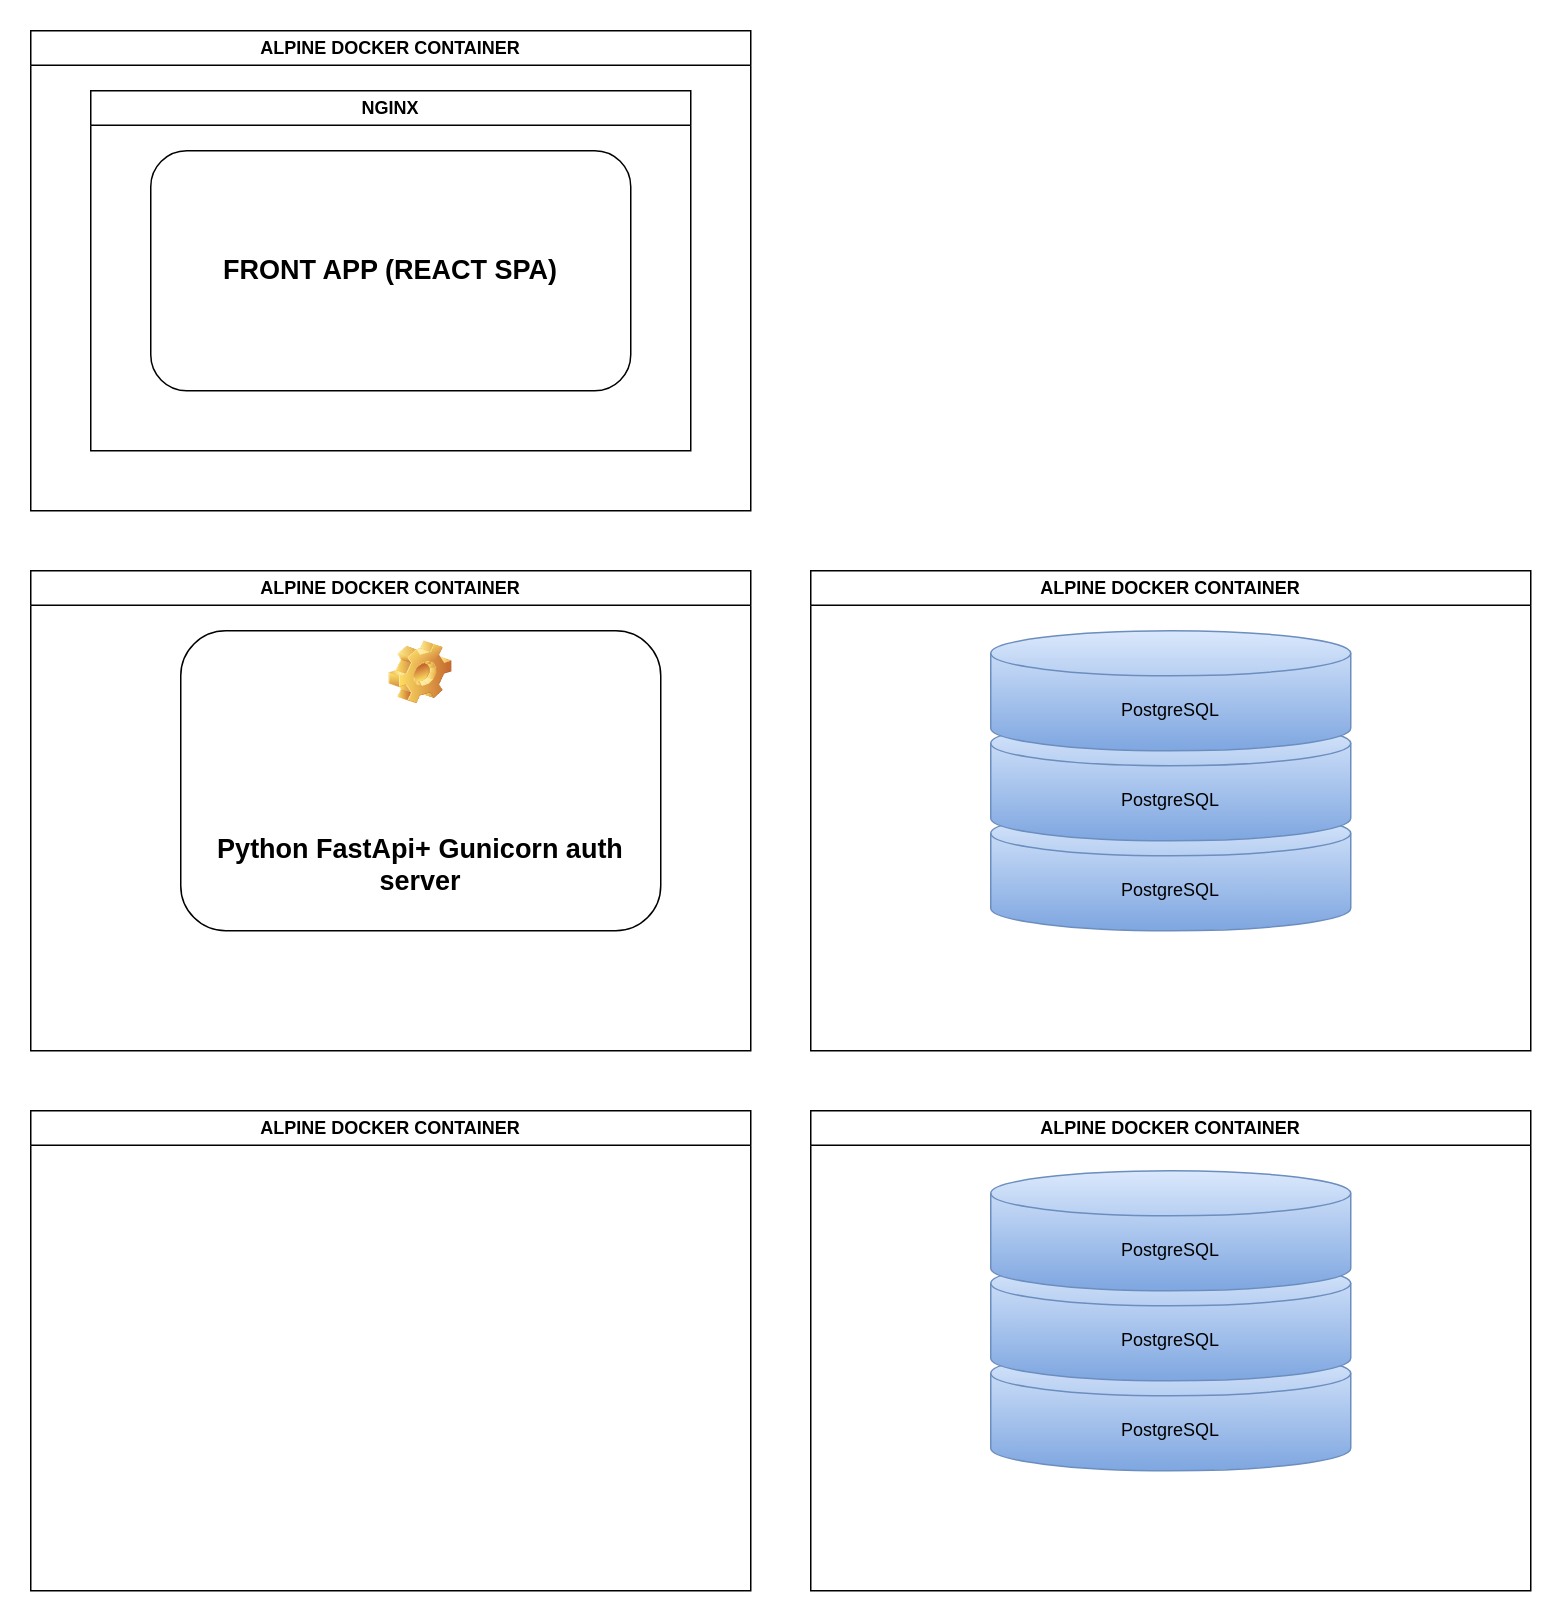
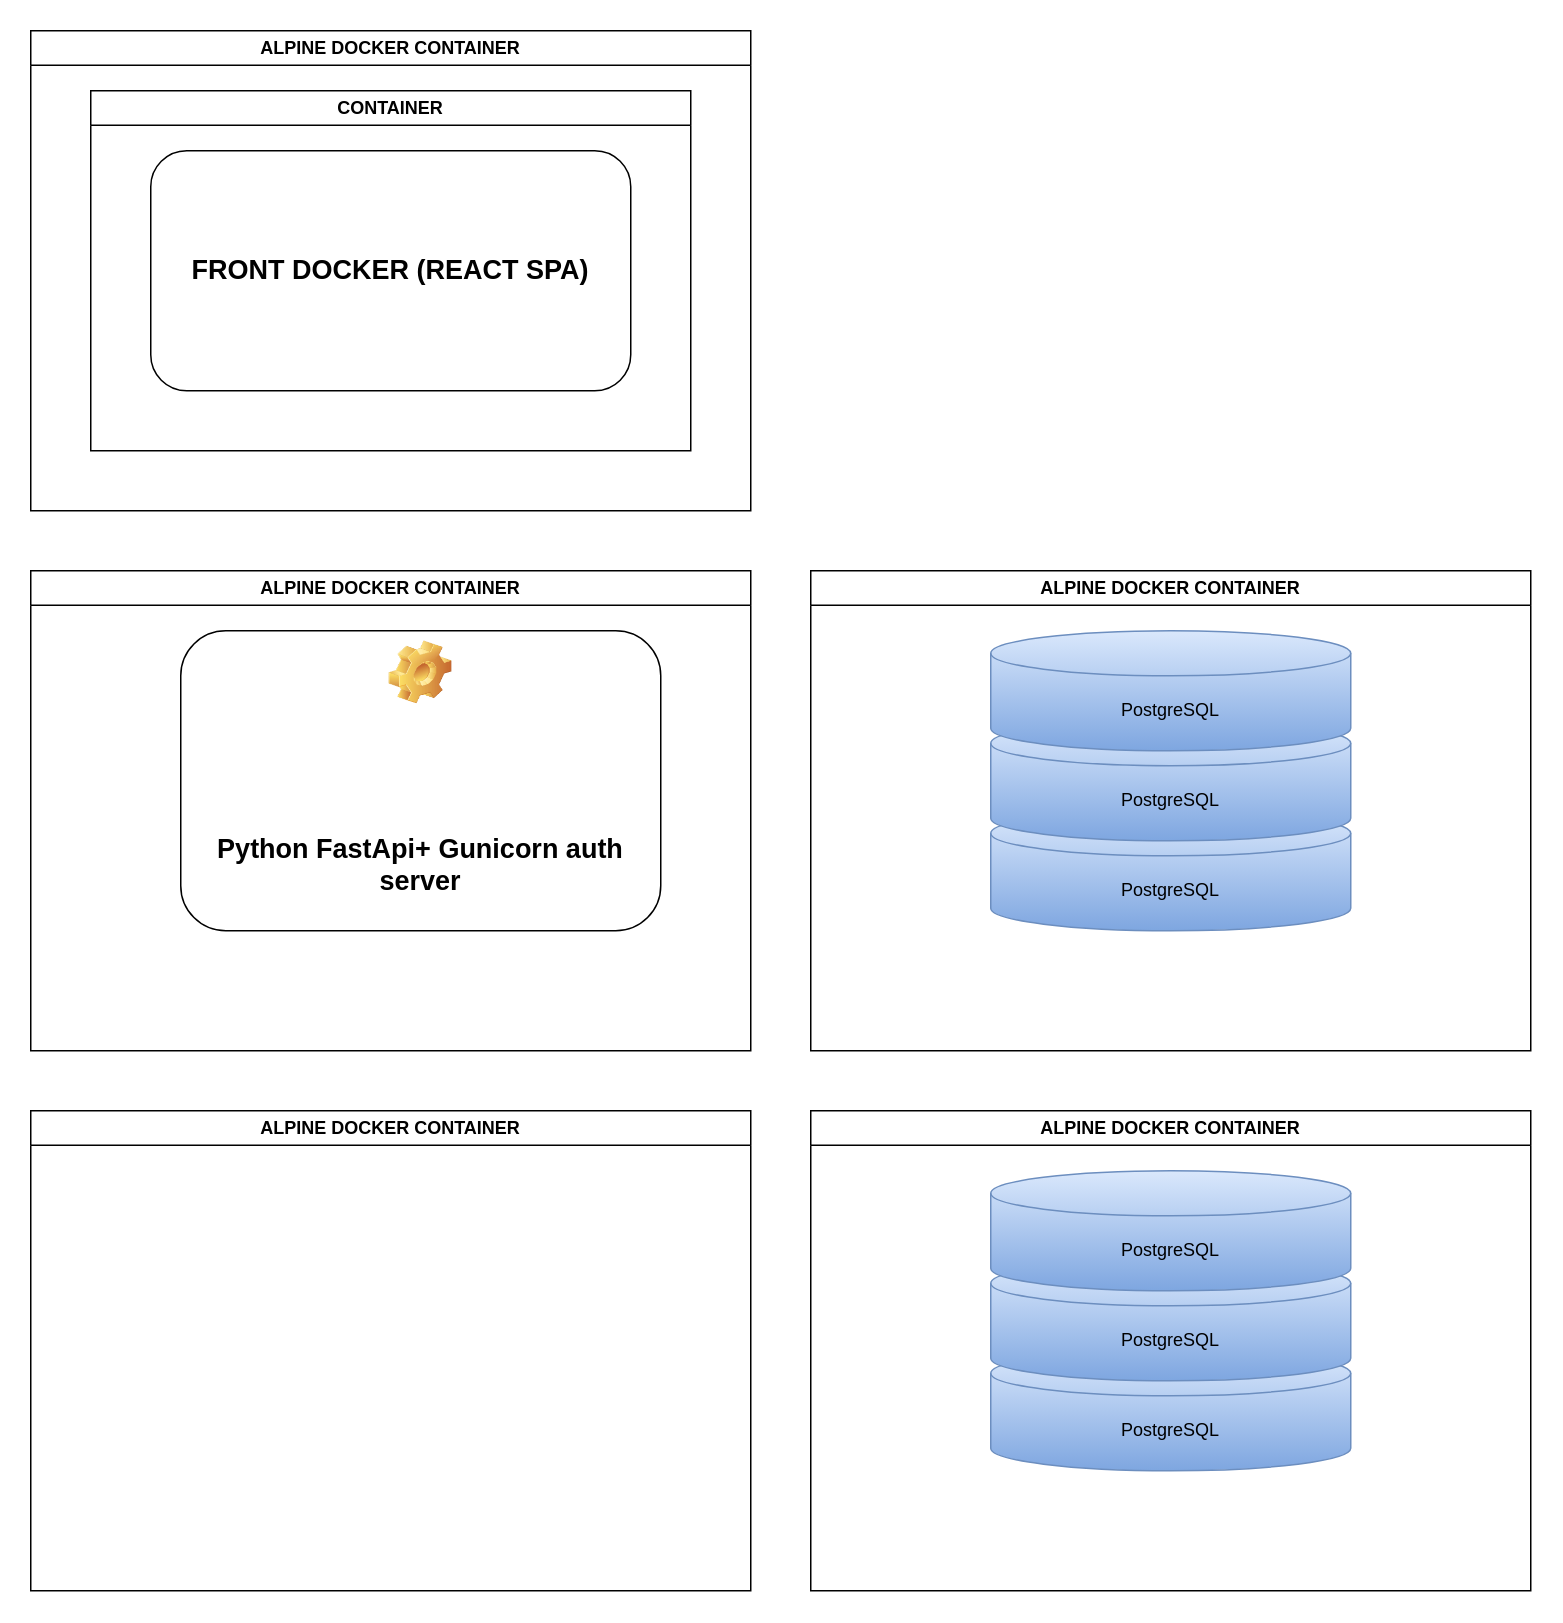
(391, 109) -> (391, 109)
(391, 271) -> (391, 271)
